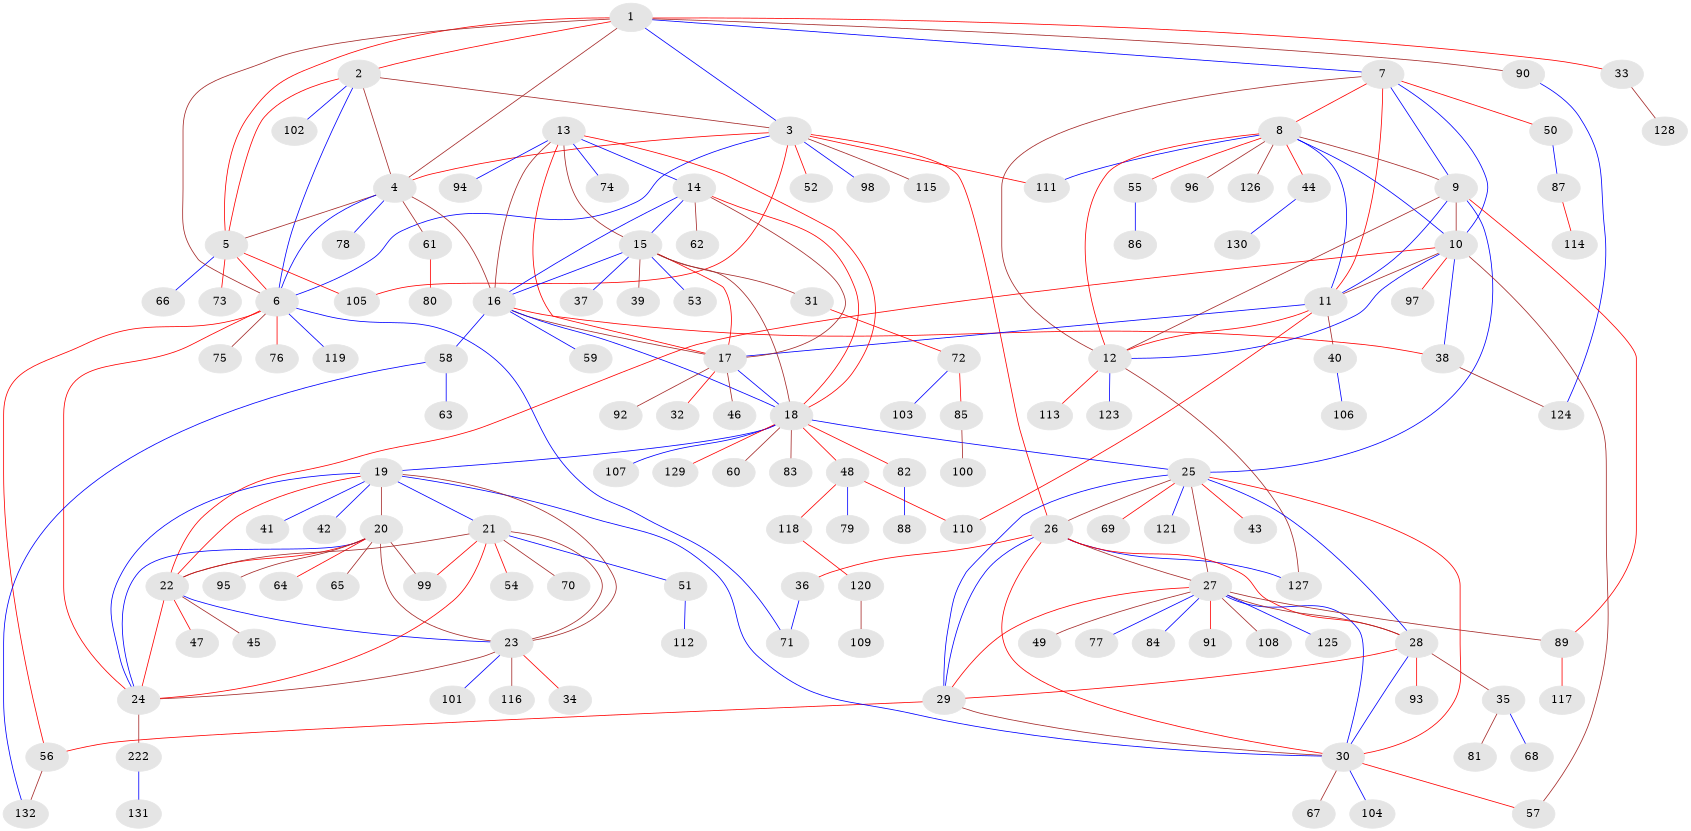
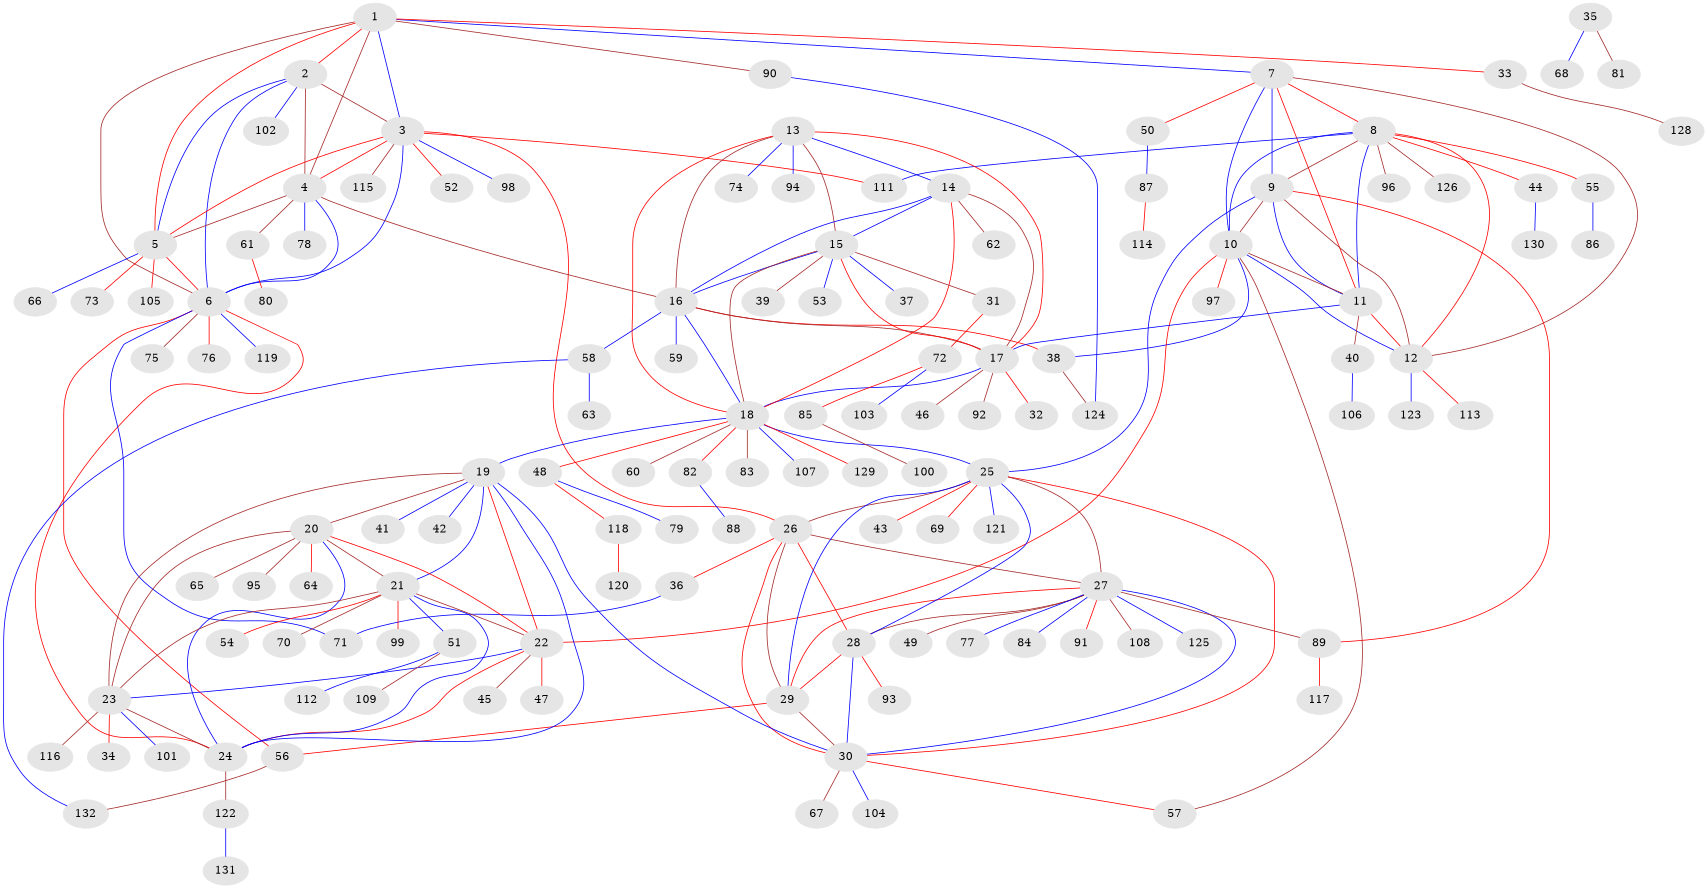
(256, 132) -> (197, 133)
(618, 282) -> (272, 176)
(963, 529) -> none
(403, 558) -> (355, 558)
(1299, 586) -> none
(969, 598) -> (768, 615)
(861, 615) -> (407, 674)
(346, 660) -> (415, 693)
(1455, 668) -> none
(139, 757) -> (226, 814)
